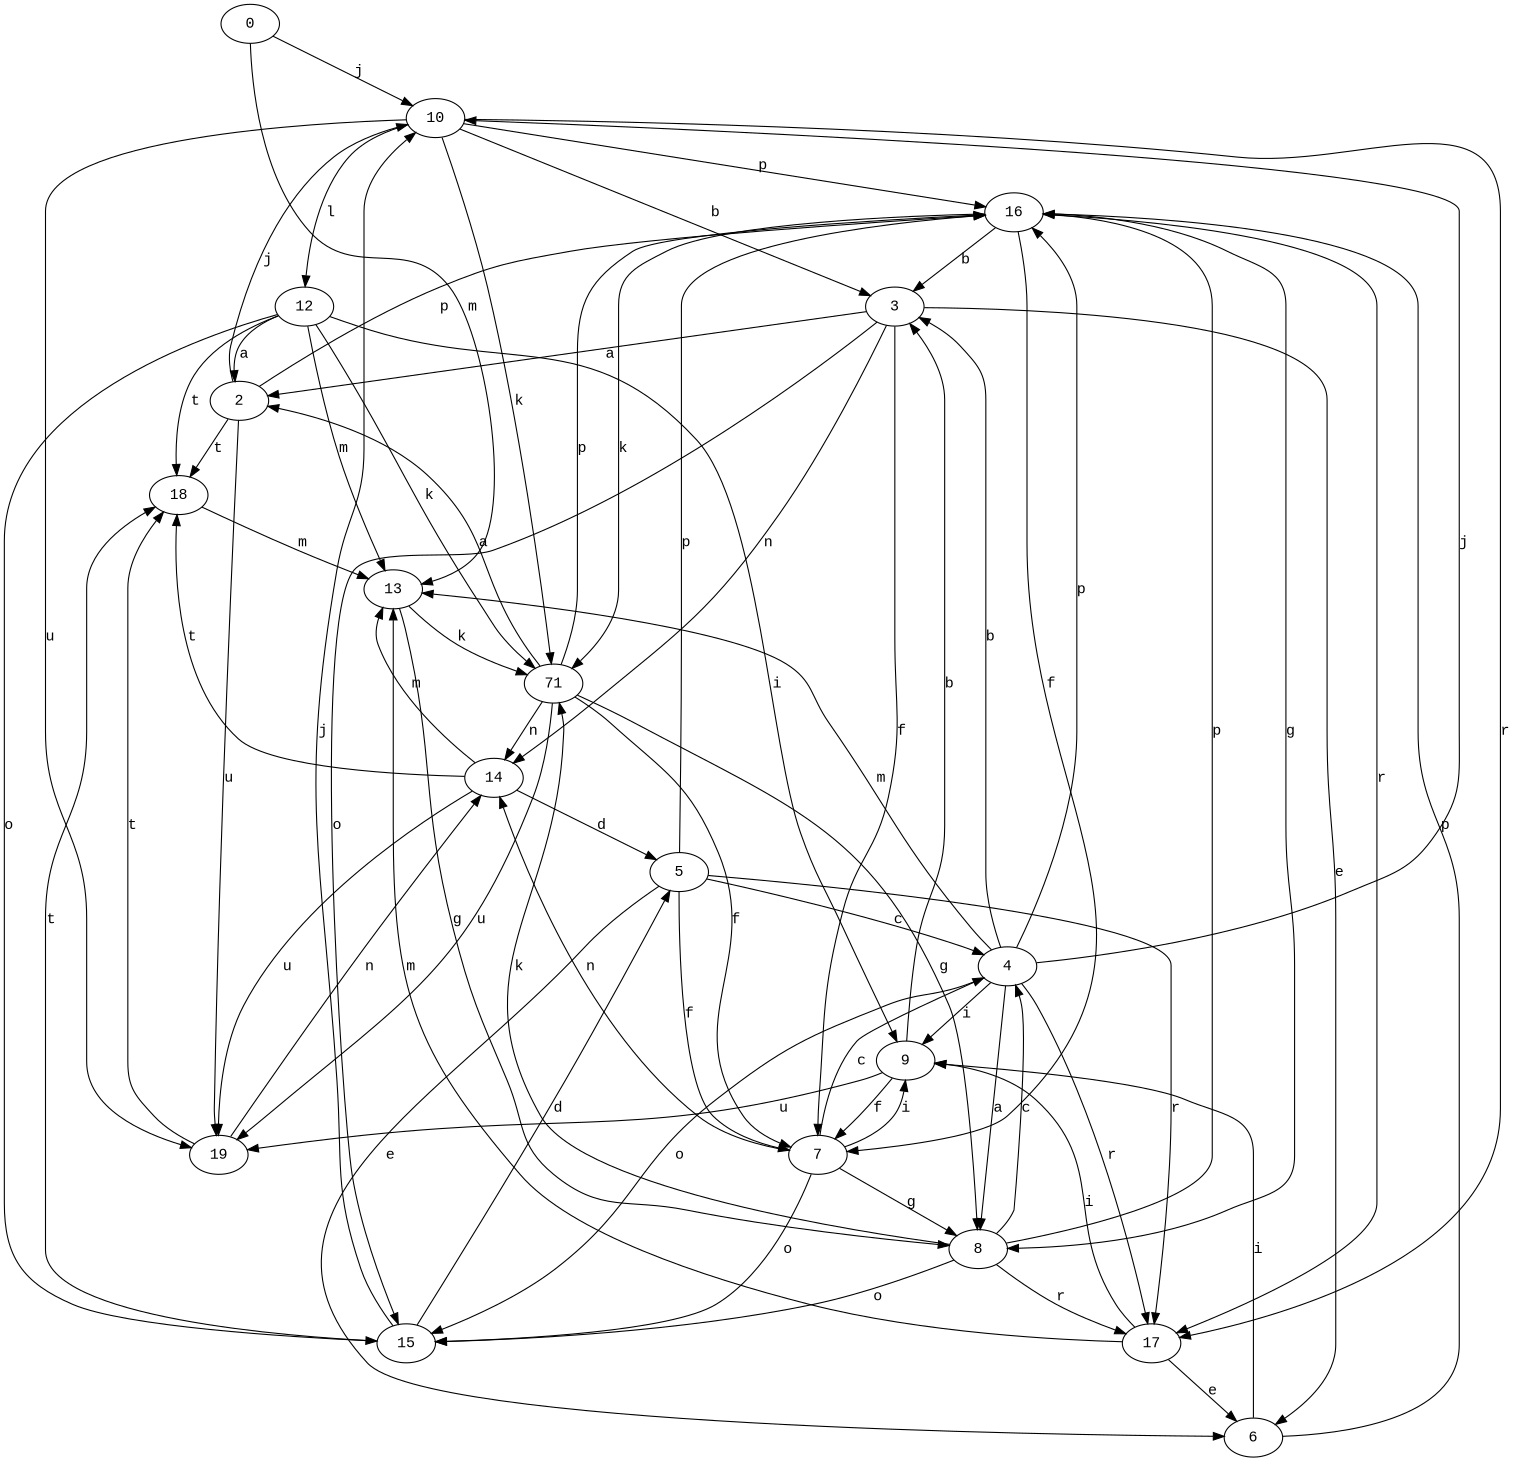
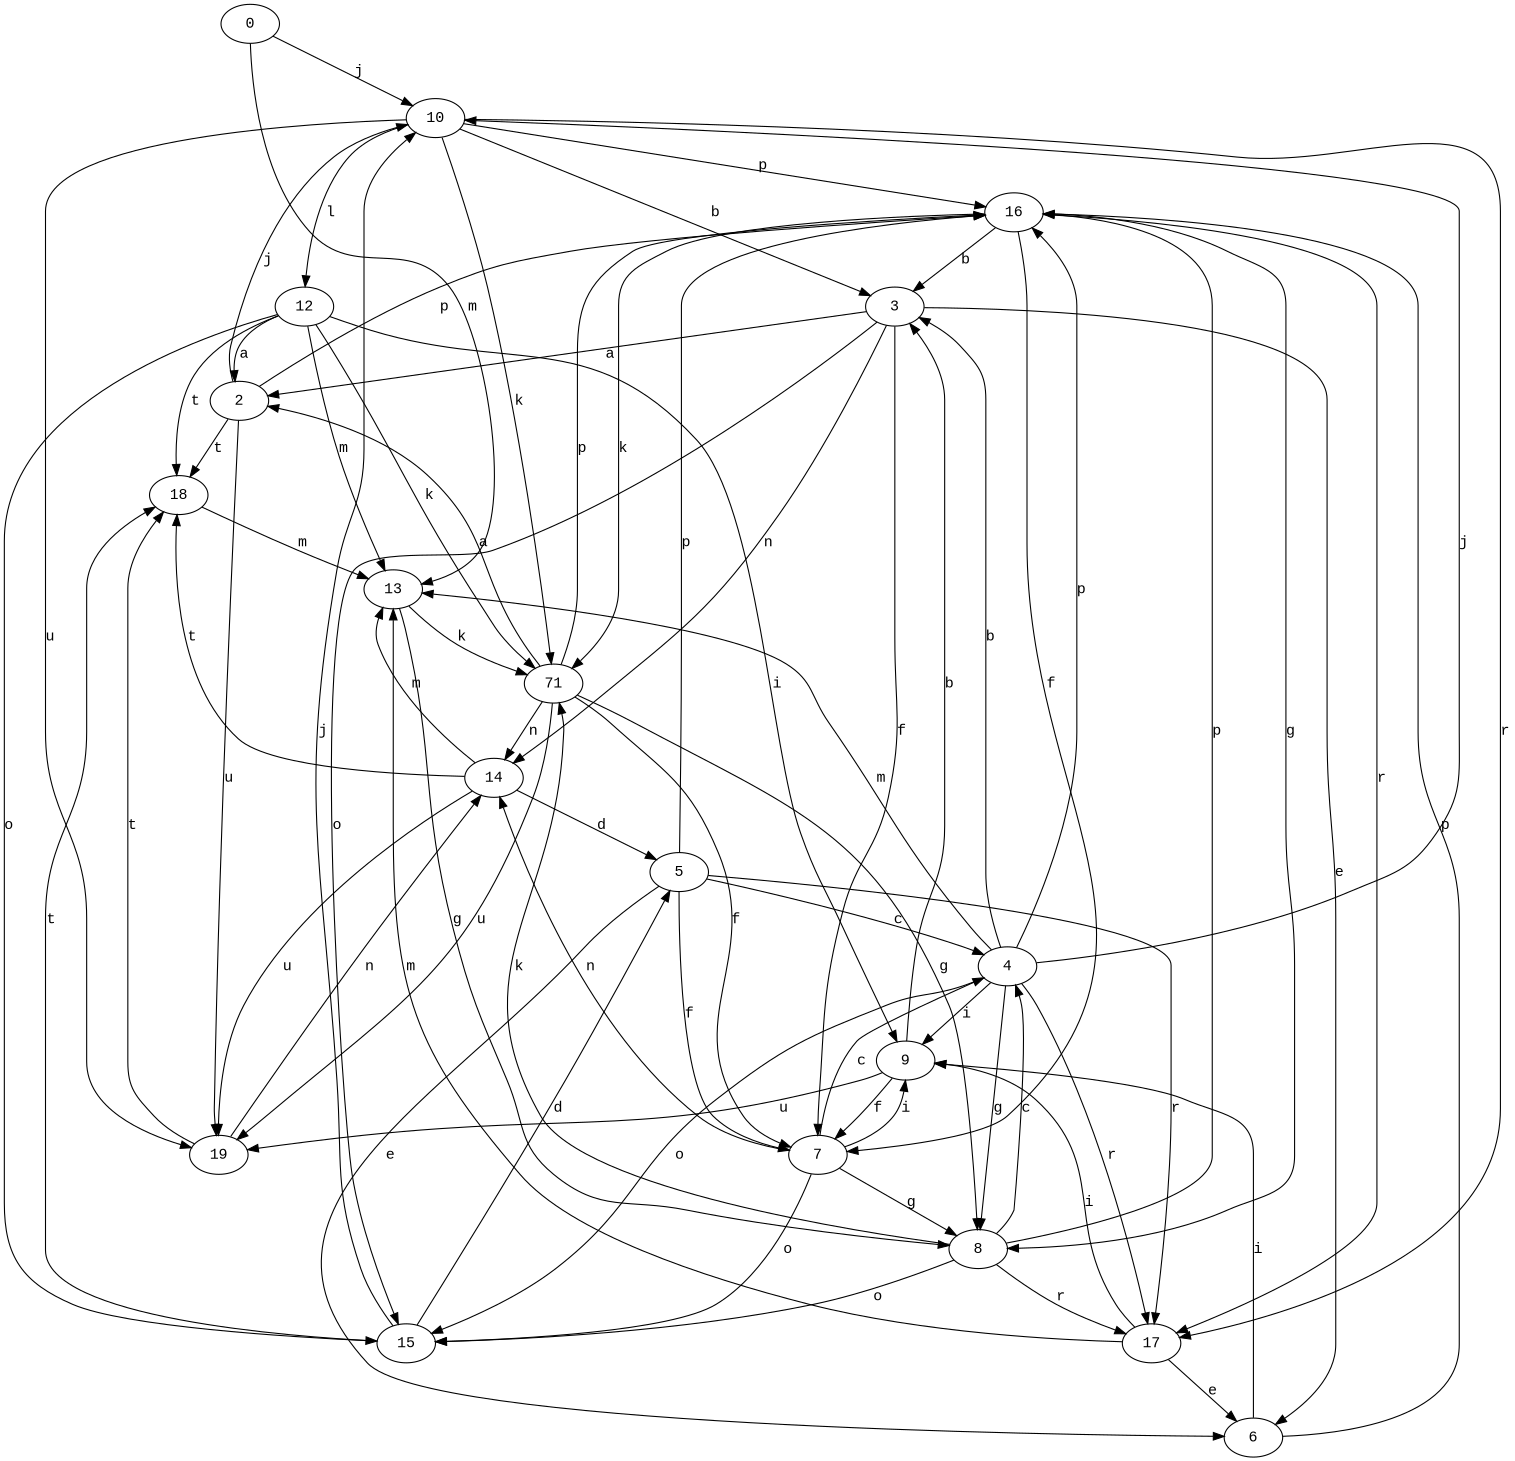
(998, 1108) -> (998, 1108)
